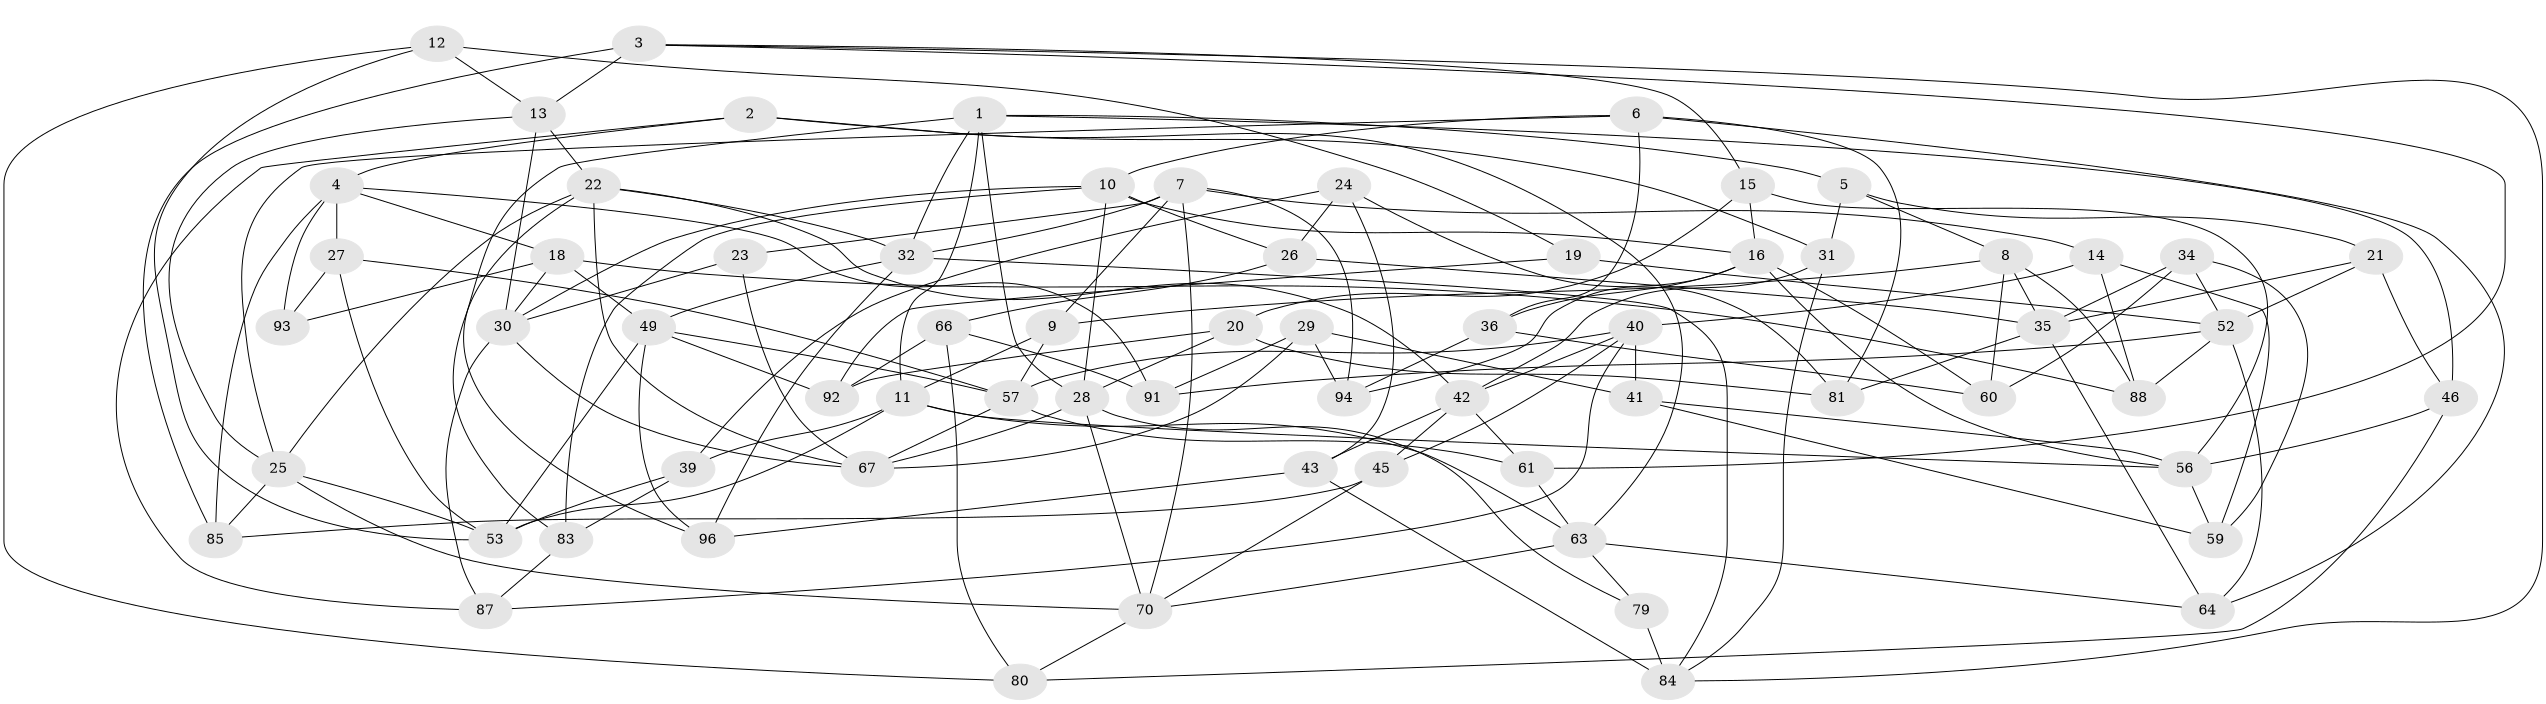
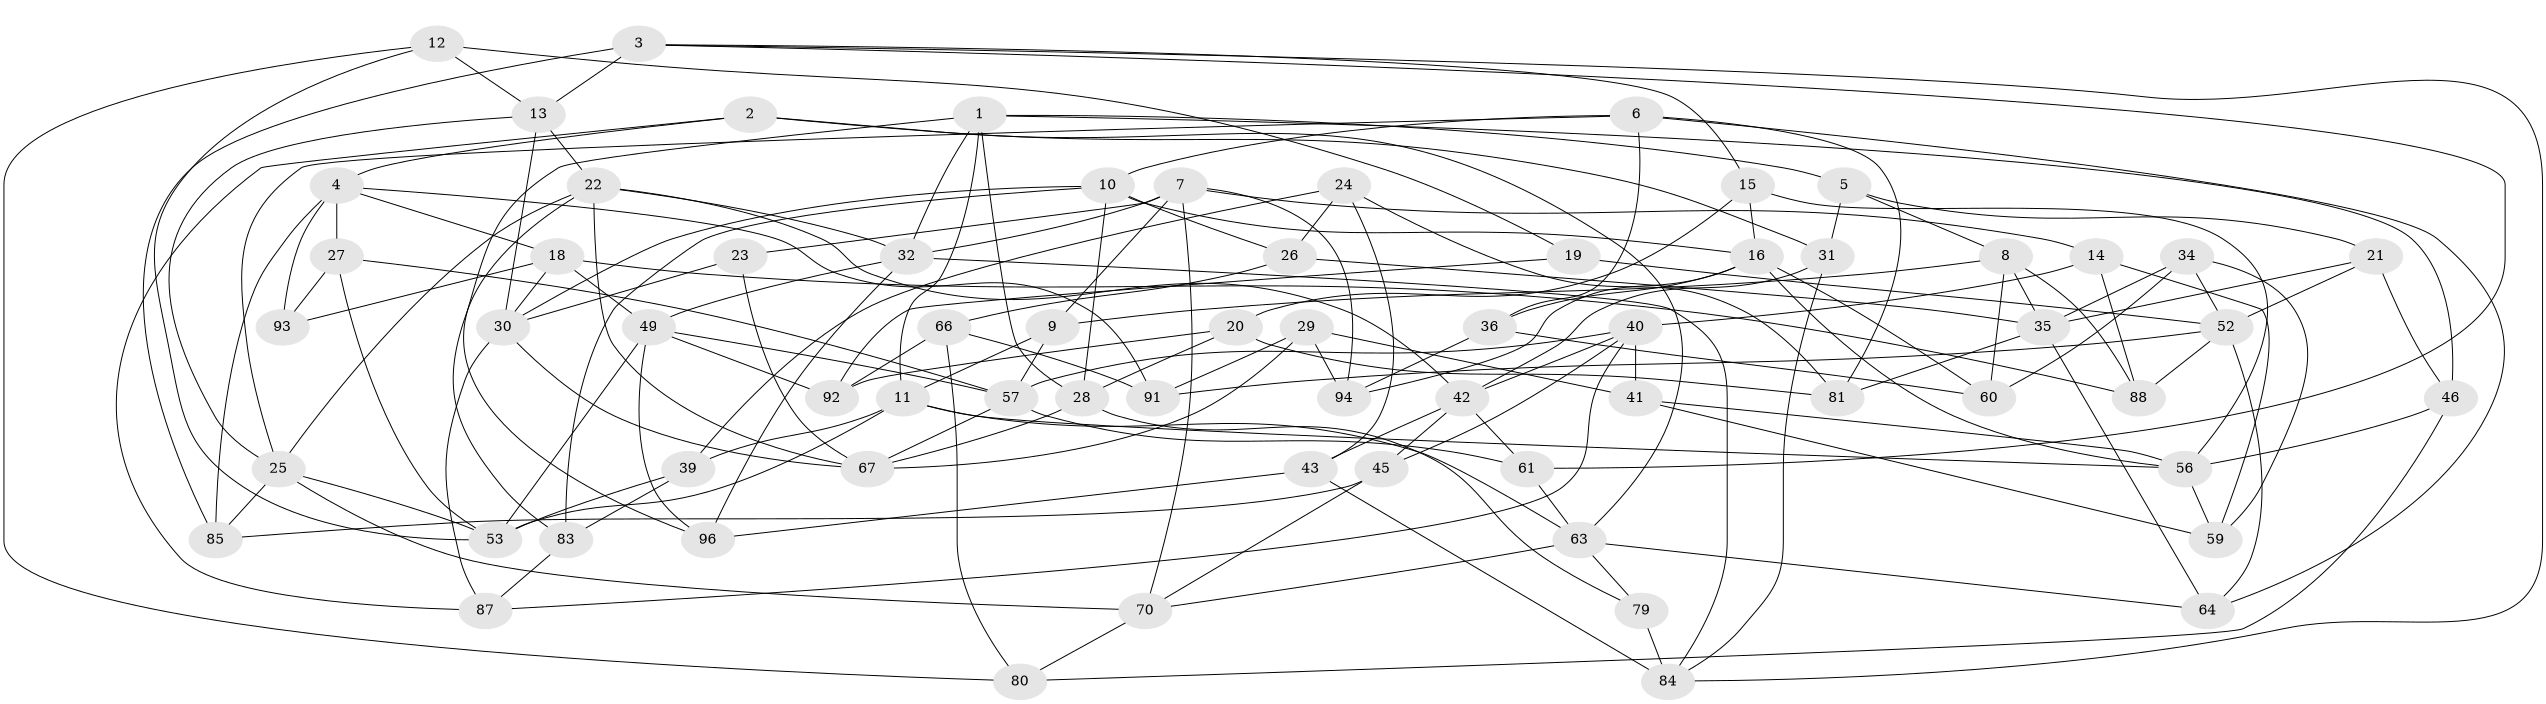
(1114, 505) -> none
